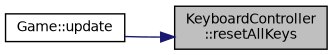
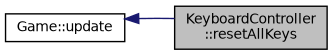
(143, 37) -> (157, 18)
